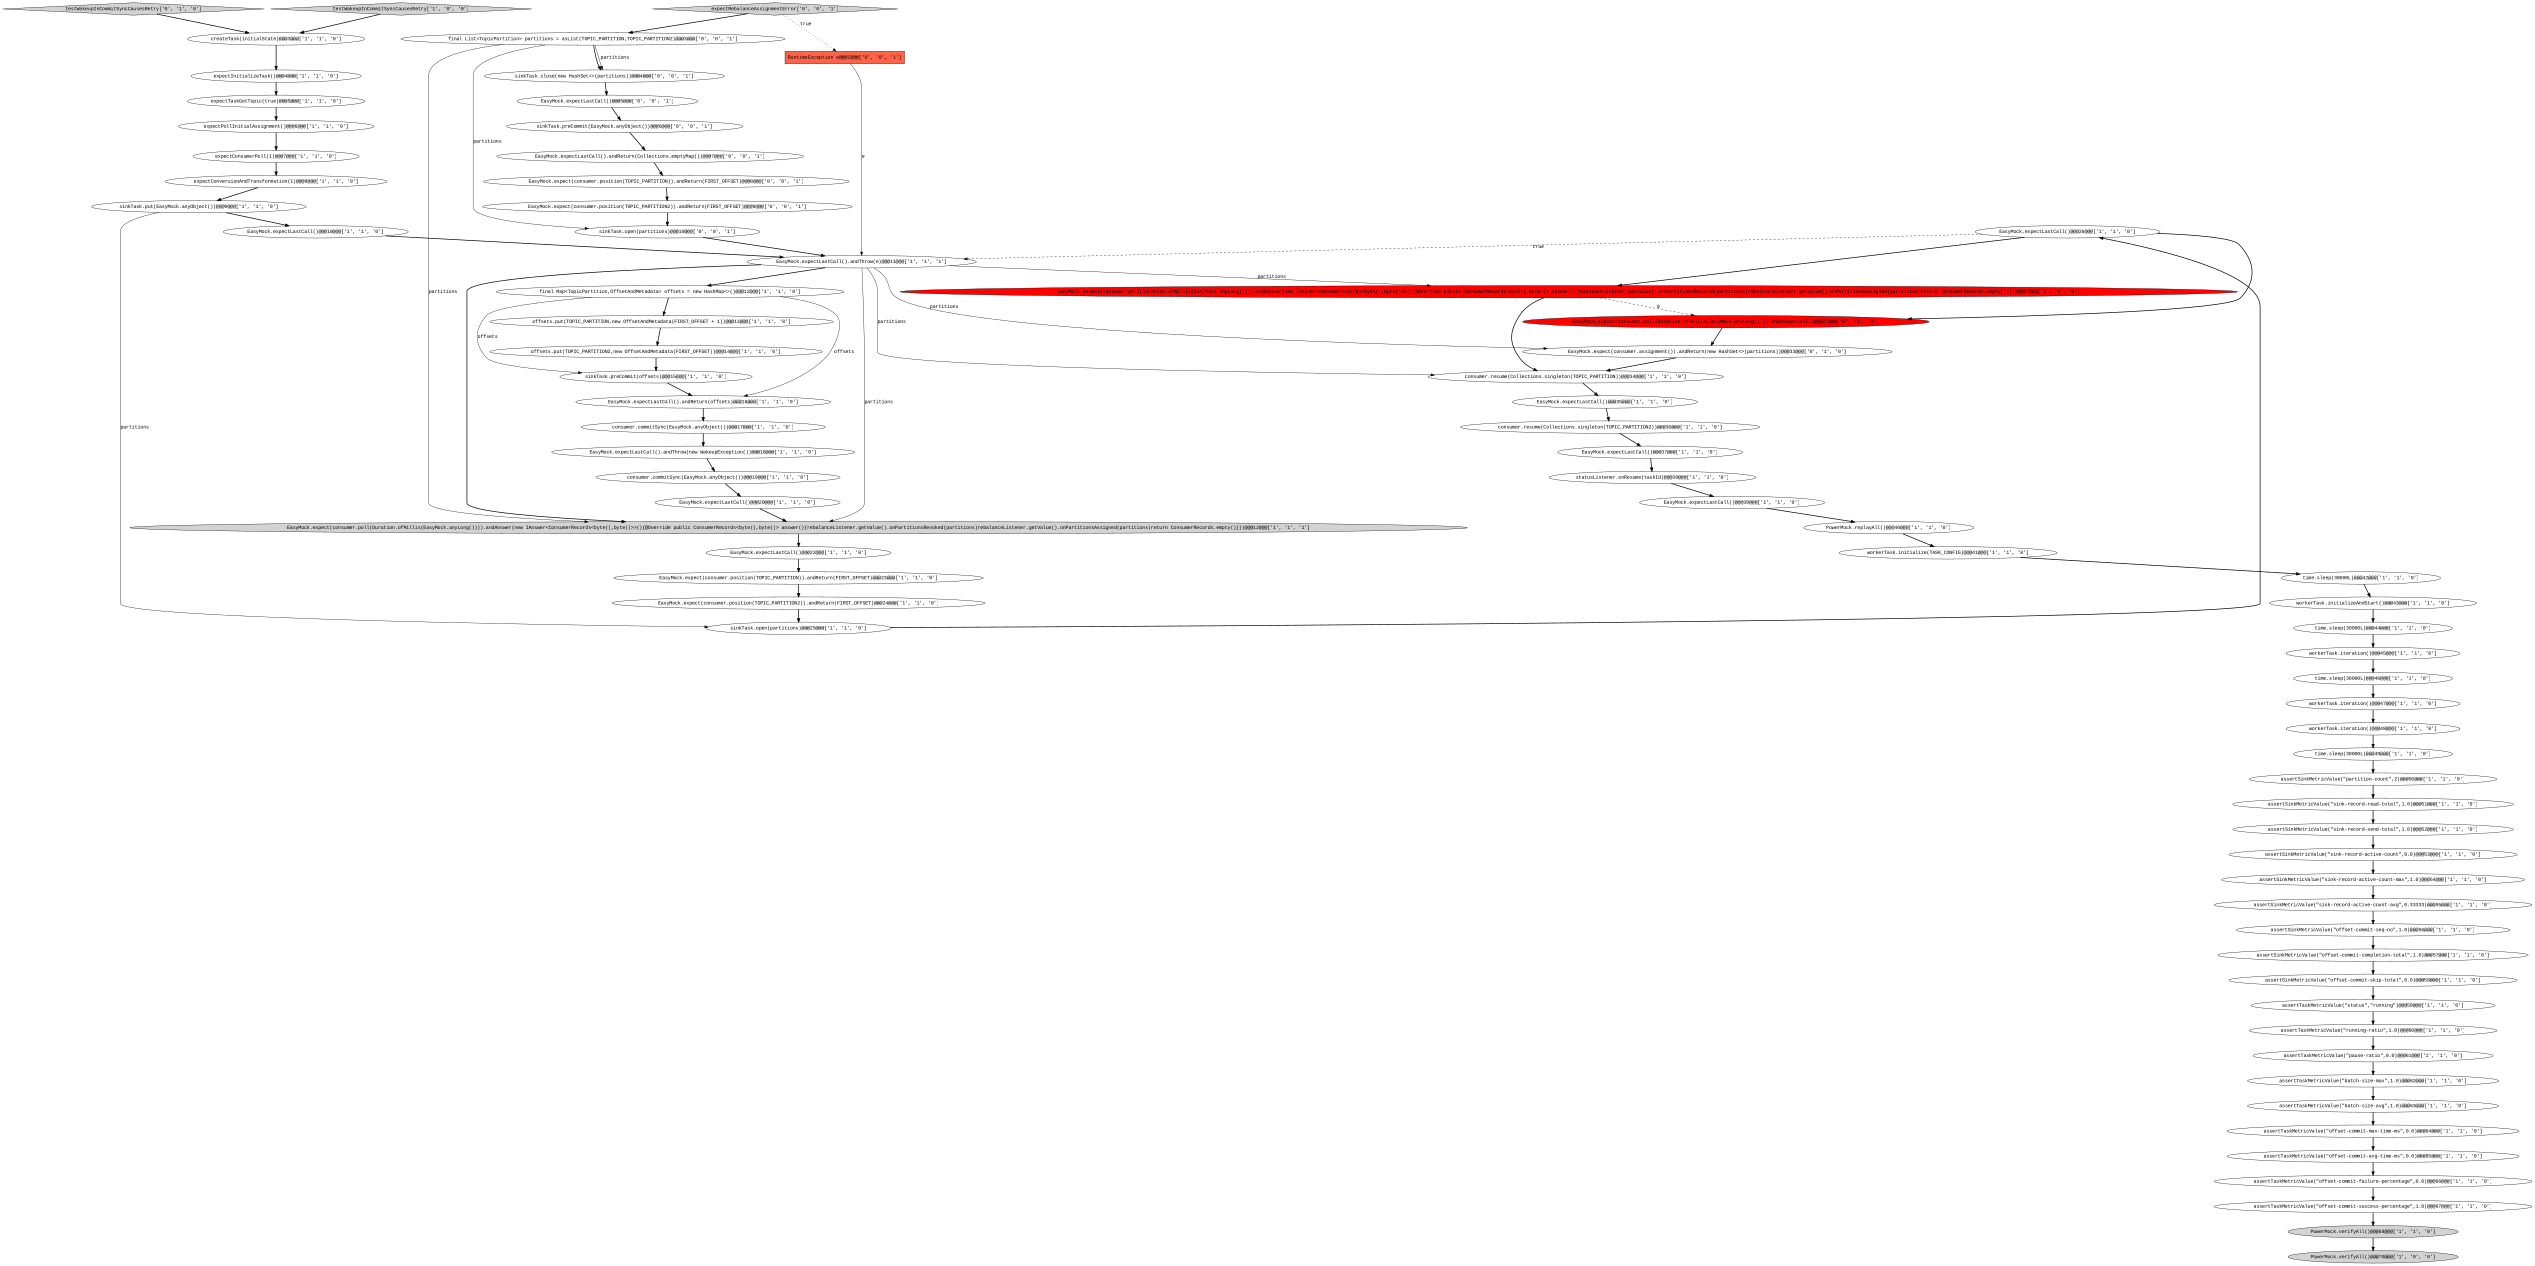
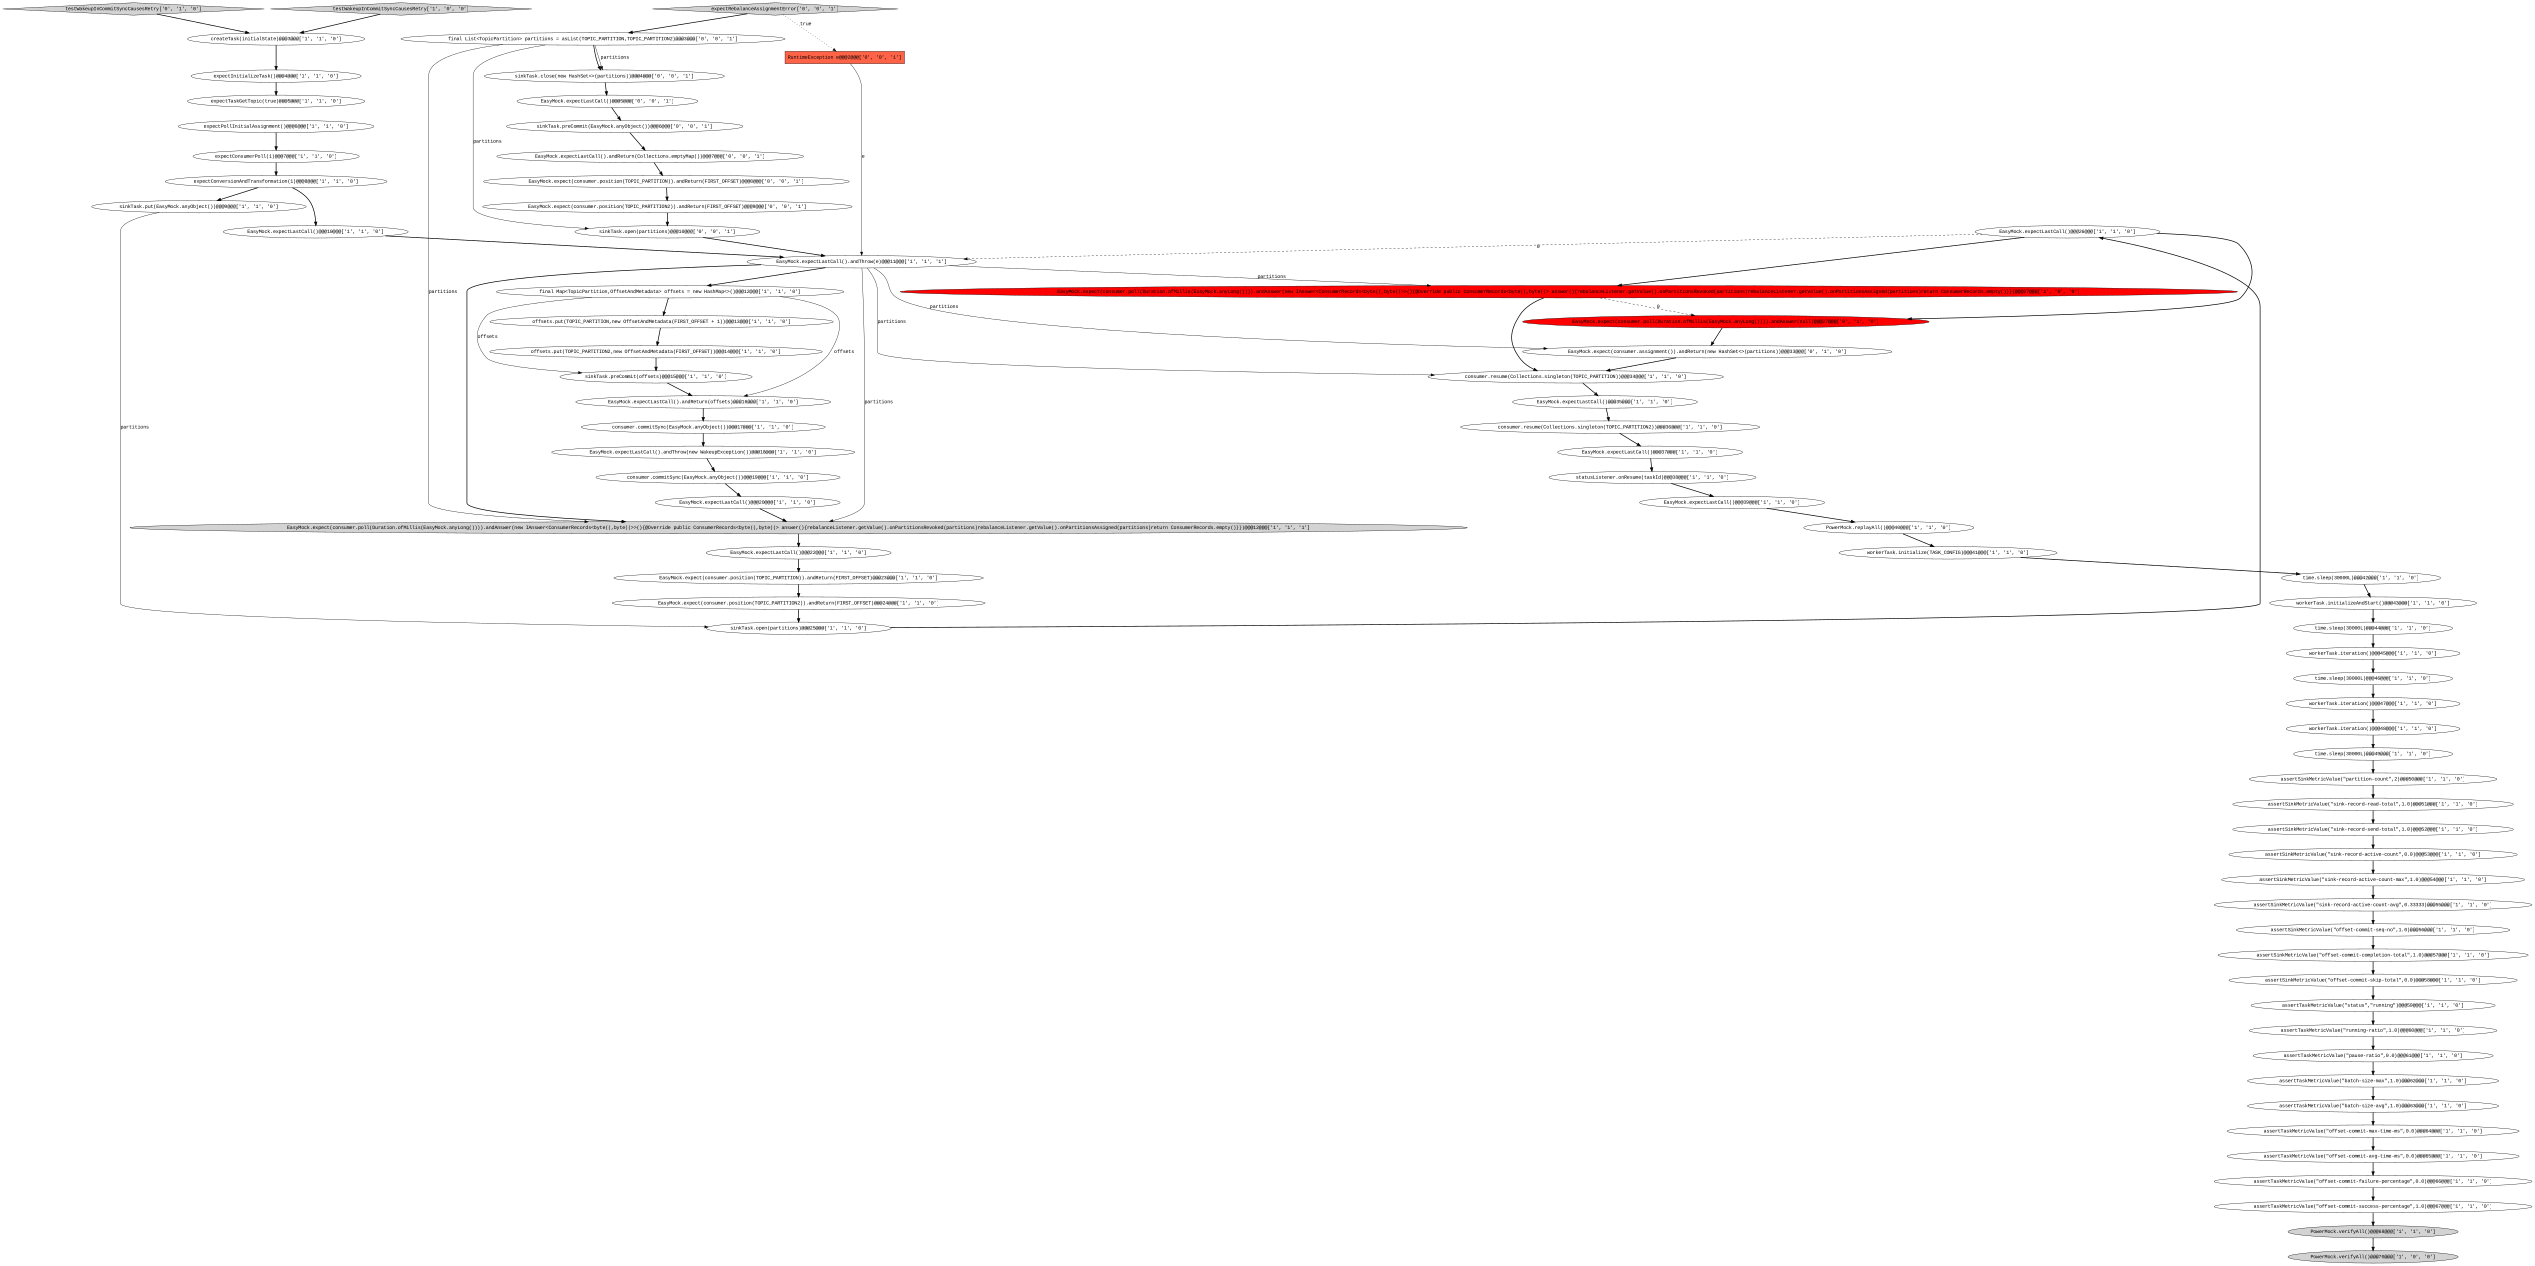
(276, 112) -> none
(256, 219) -> (310, 201)
(1538, 247) -> (1538, 247)
